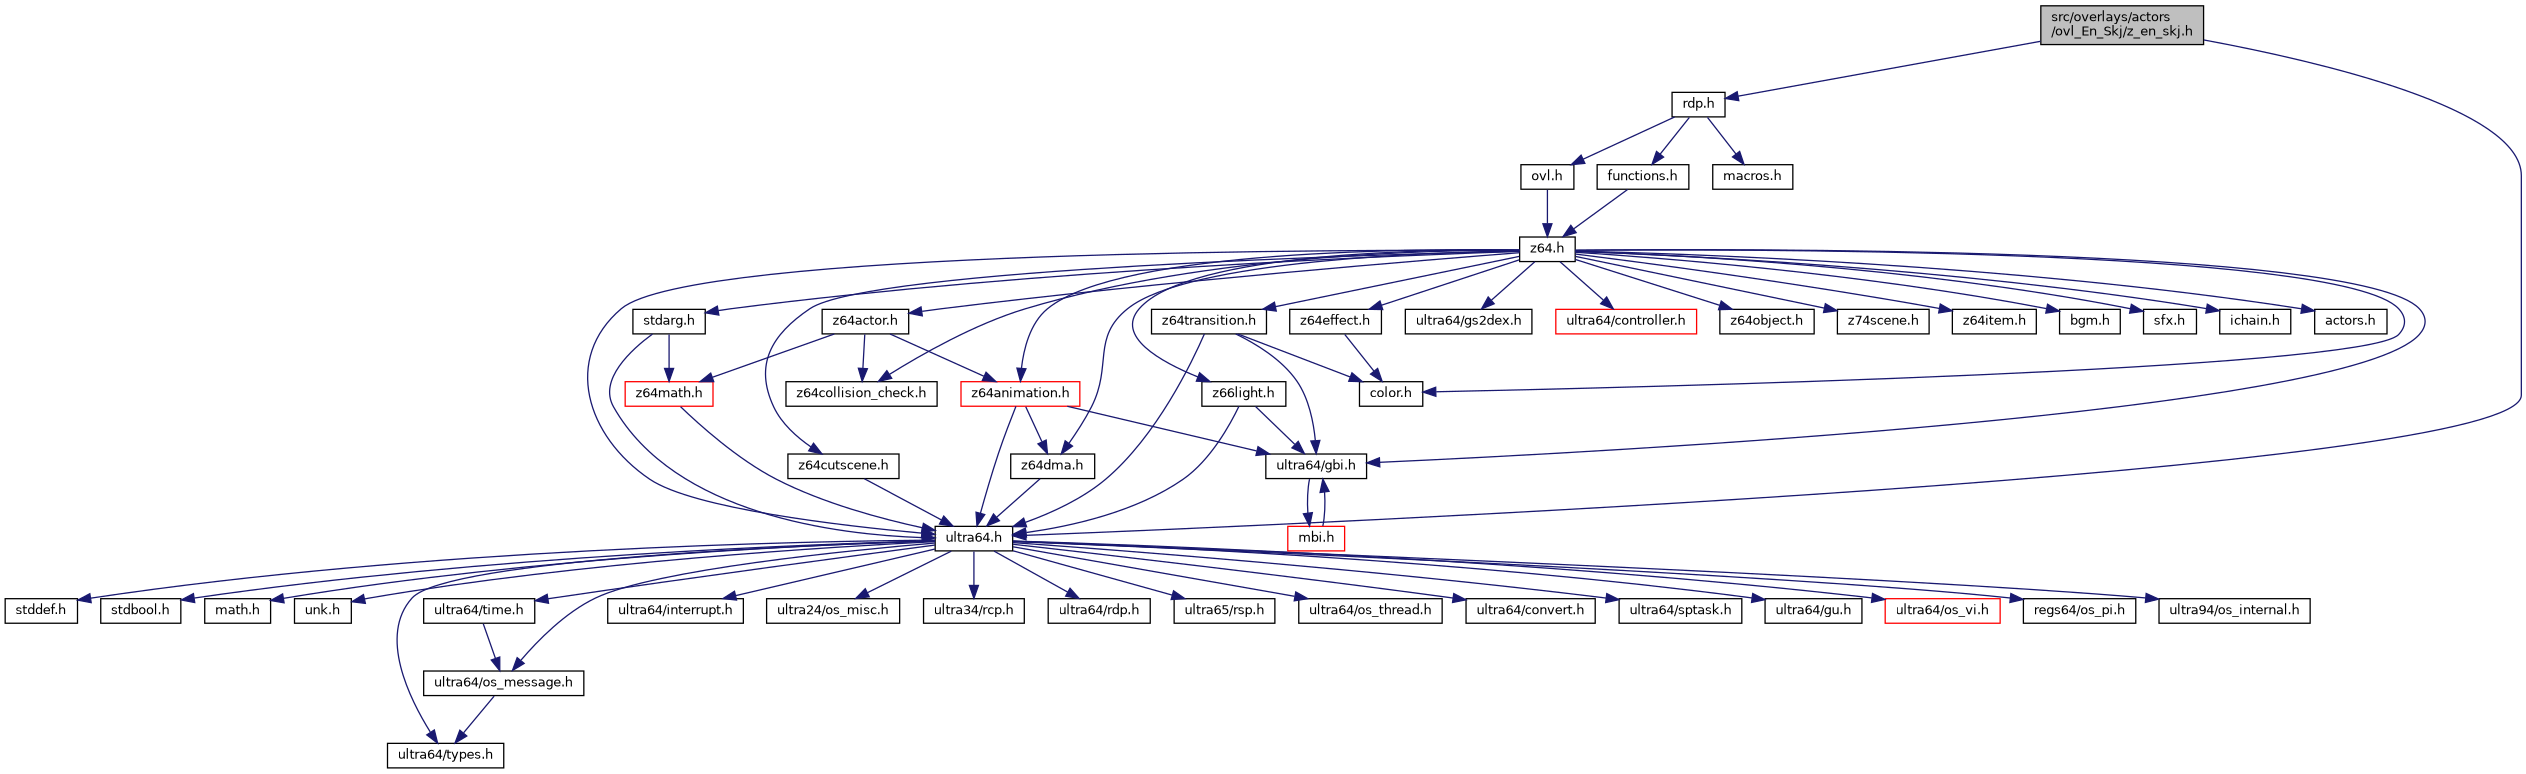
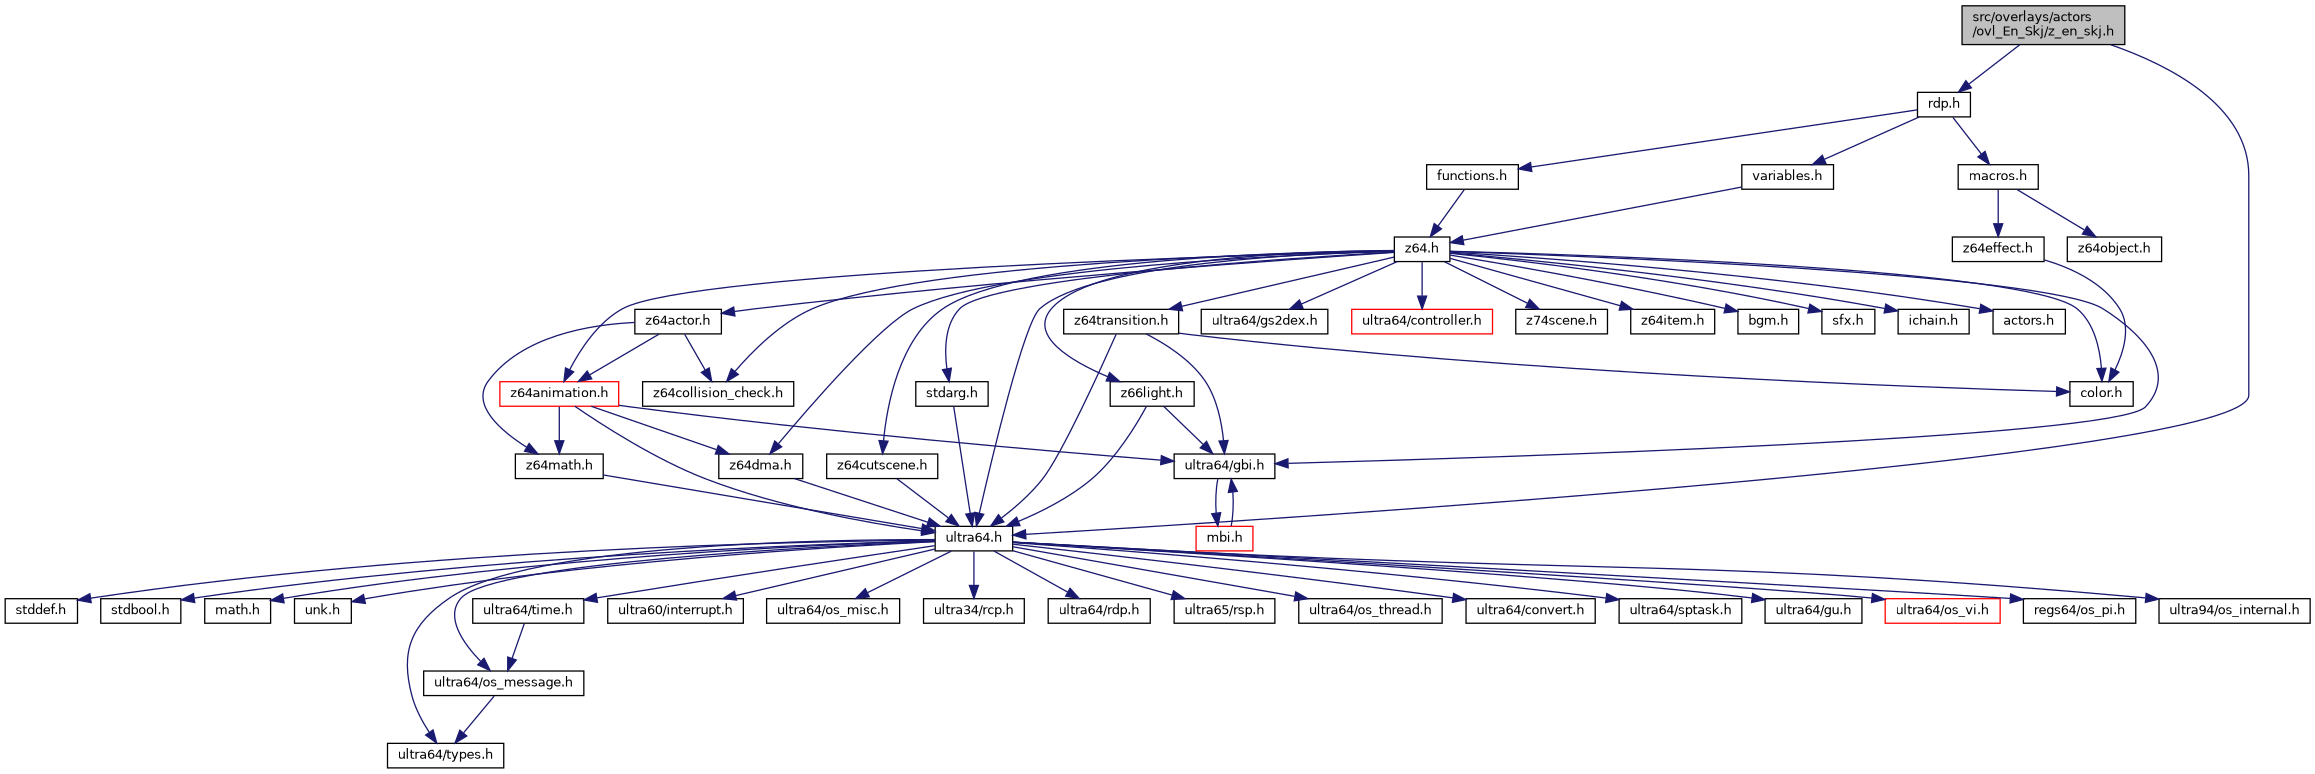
(1547, 177) -> (1788, 177)
(1647, 282) -> (2051, 210)
(1450, 283) -> (1998, 207)
(669, 351) -> (559, 424)
(669, 394) -> (559, 466)
(676, 611) -> (676, 611)
(833, 611) -> (833, 611)
